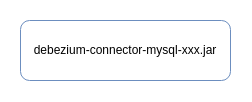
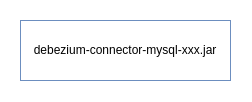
(126, 51) -> (126, 51)
